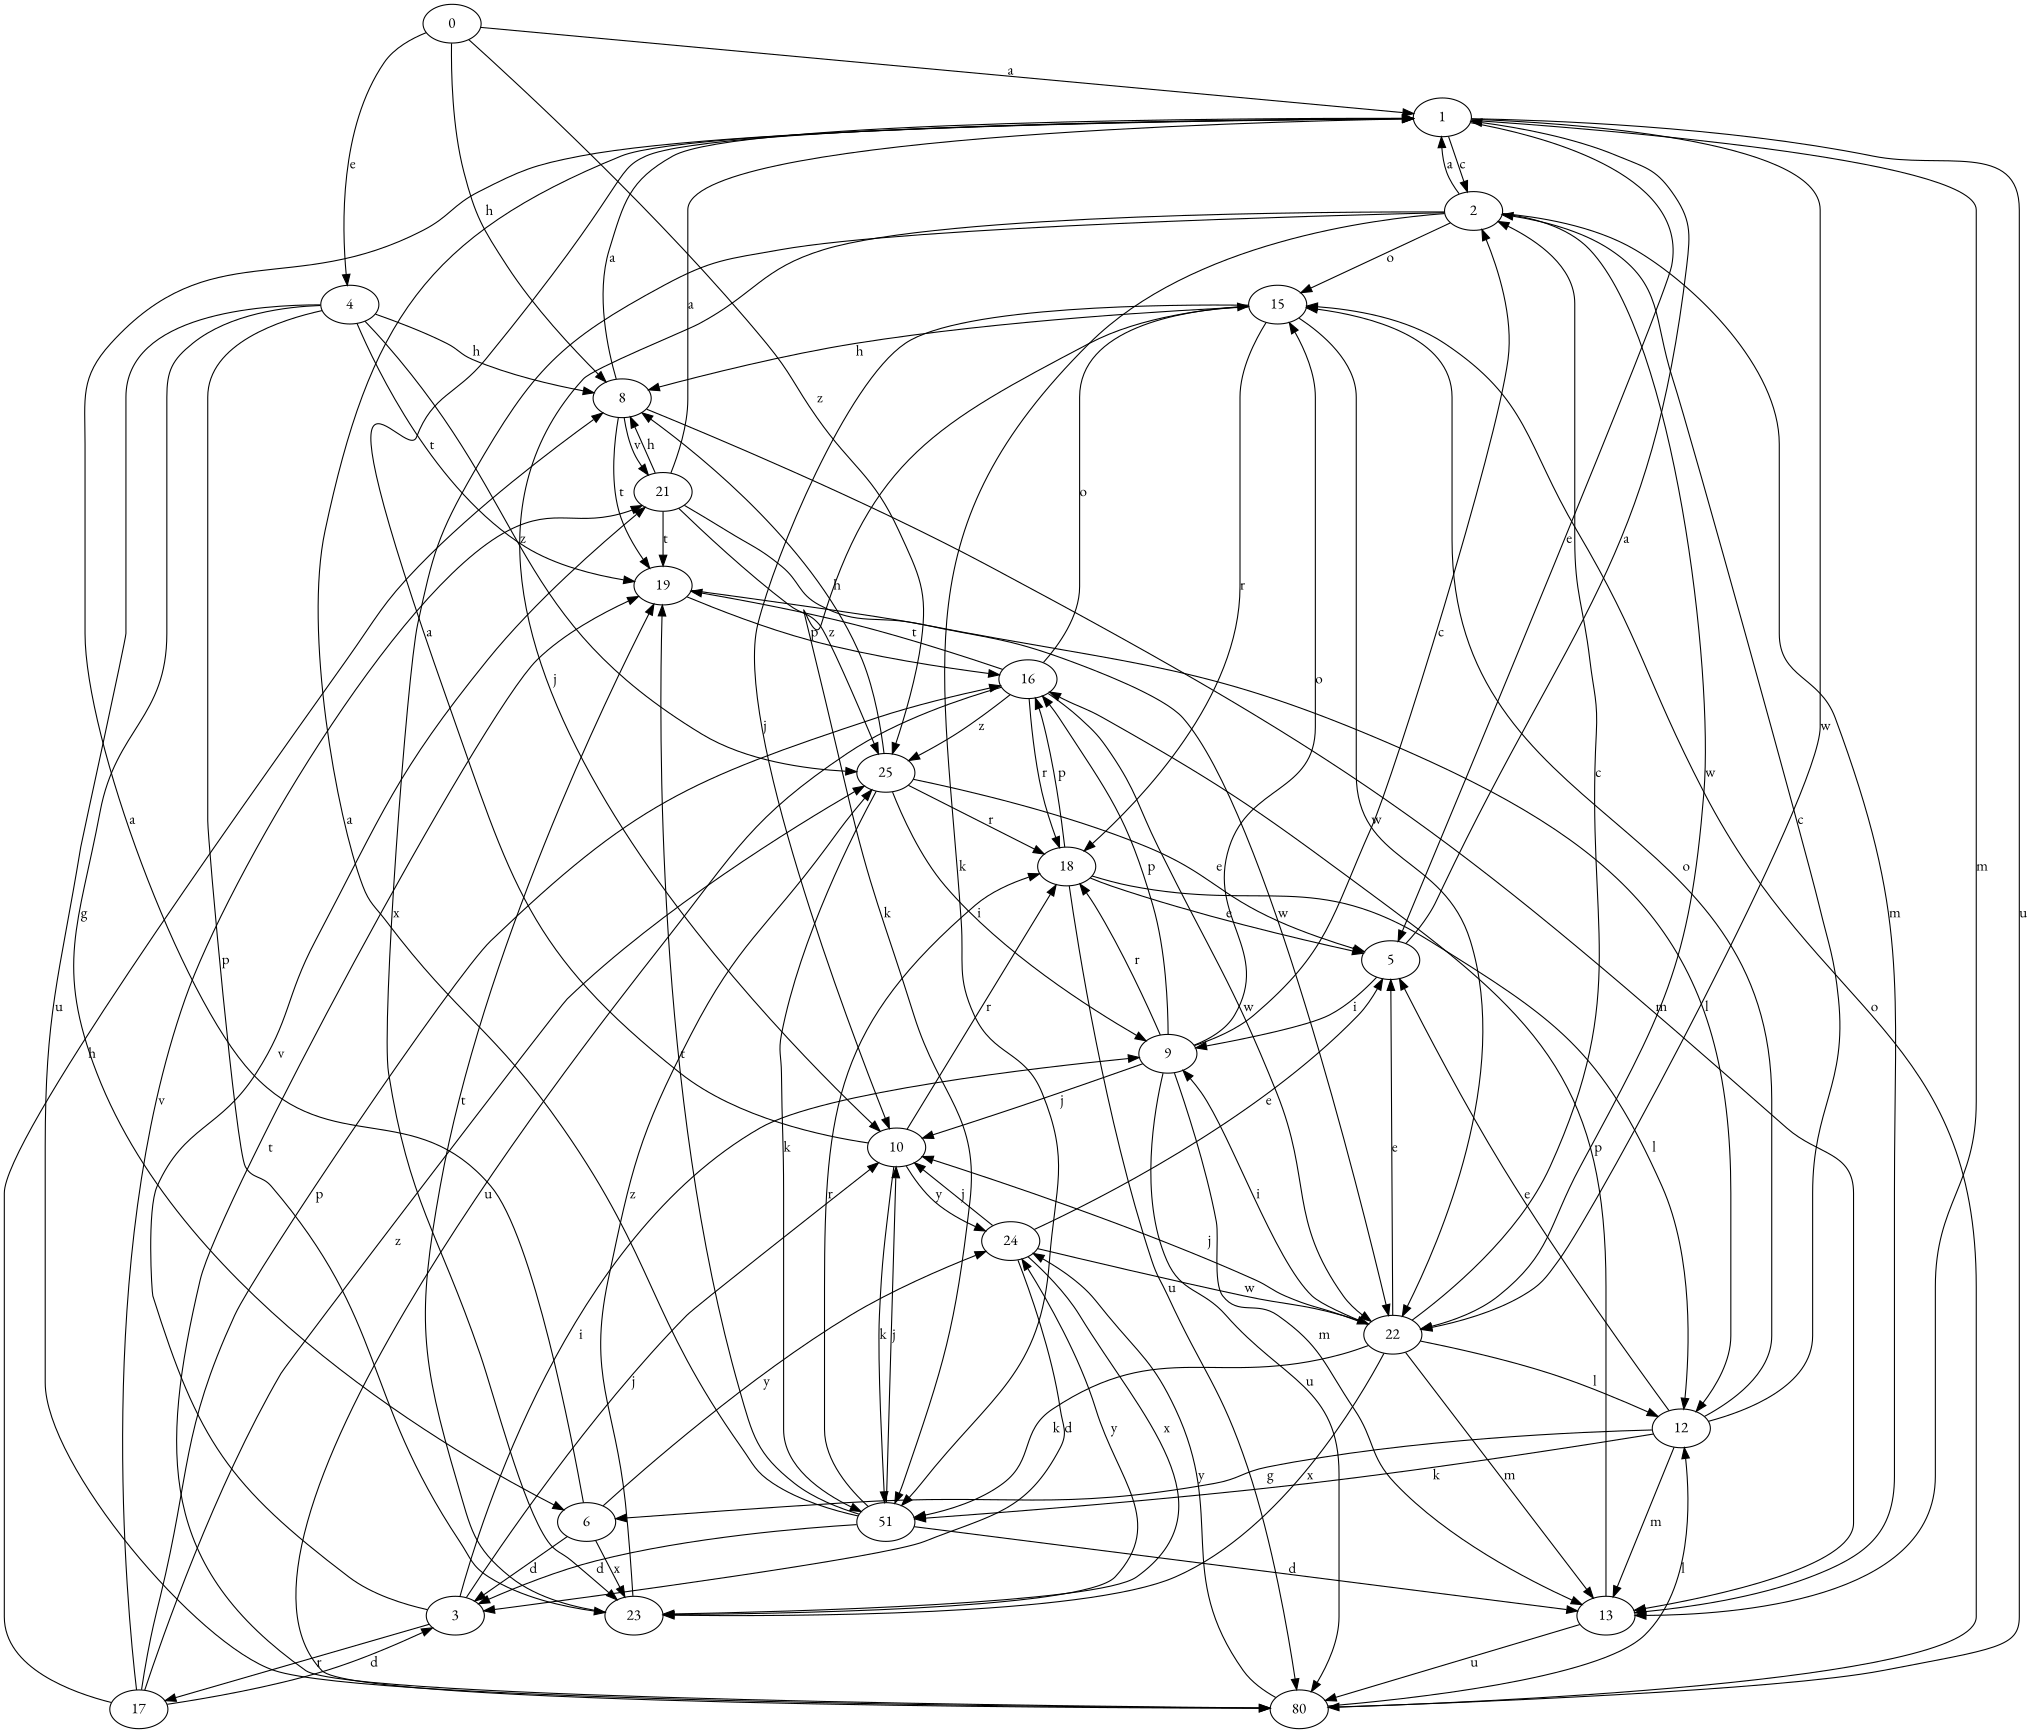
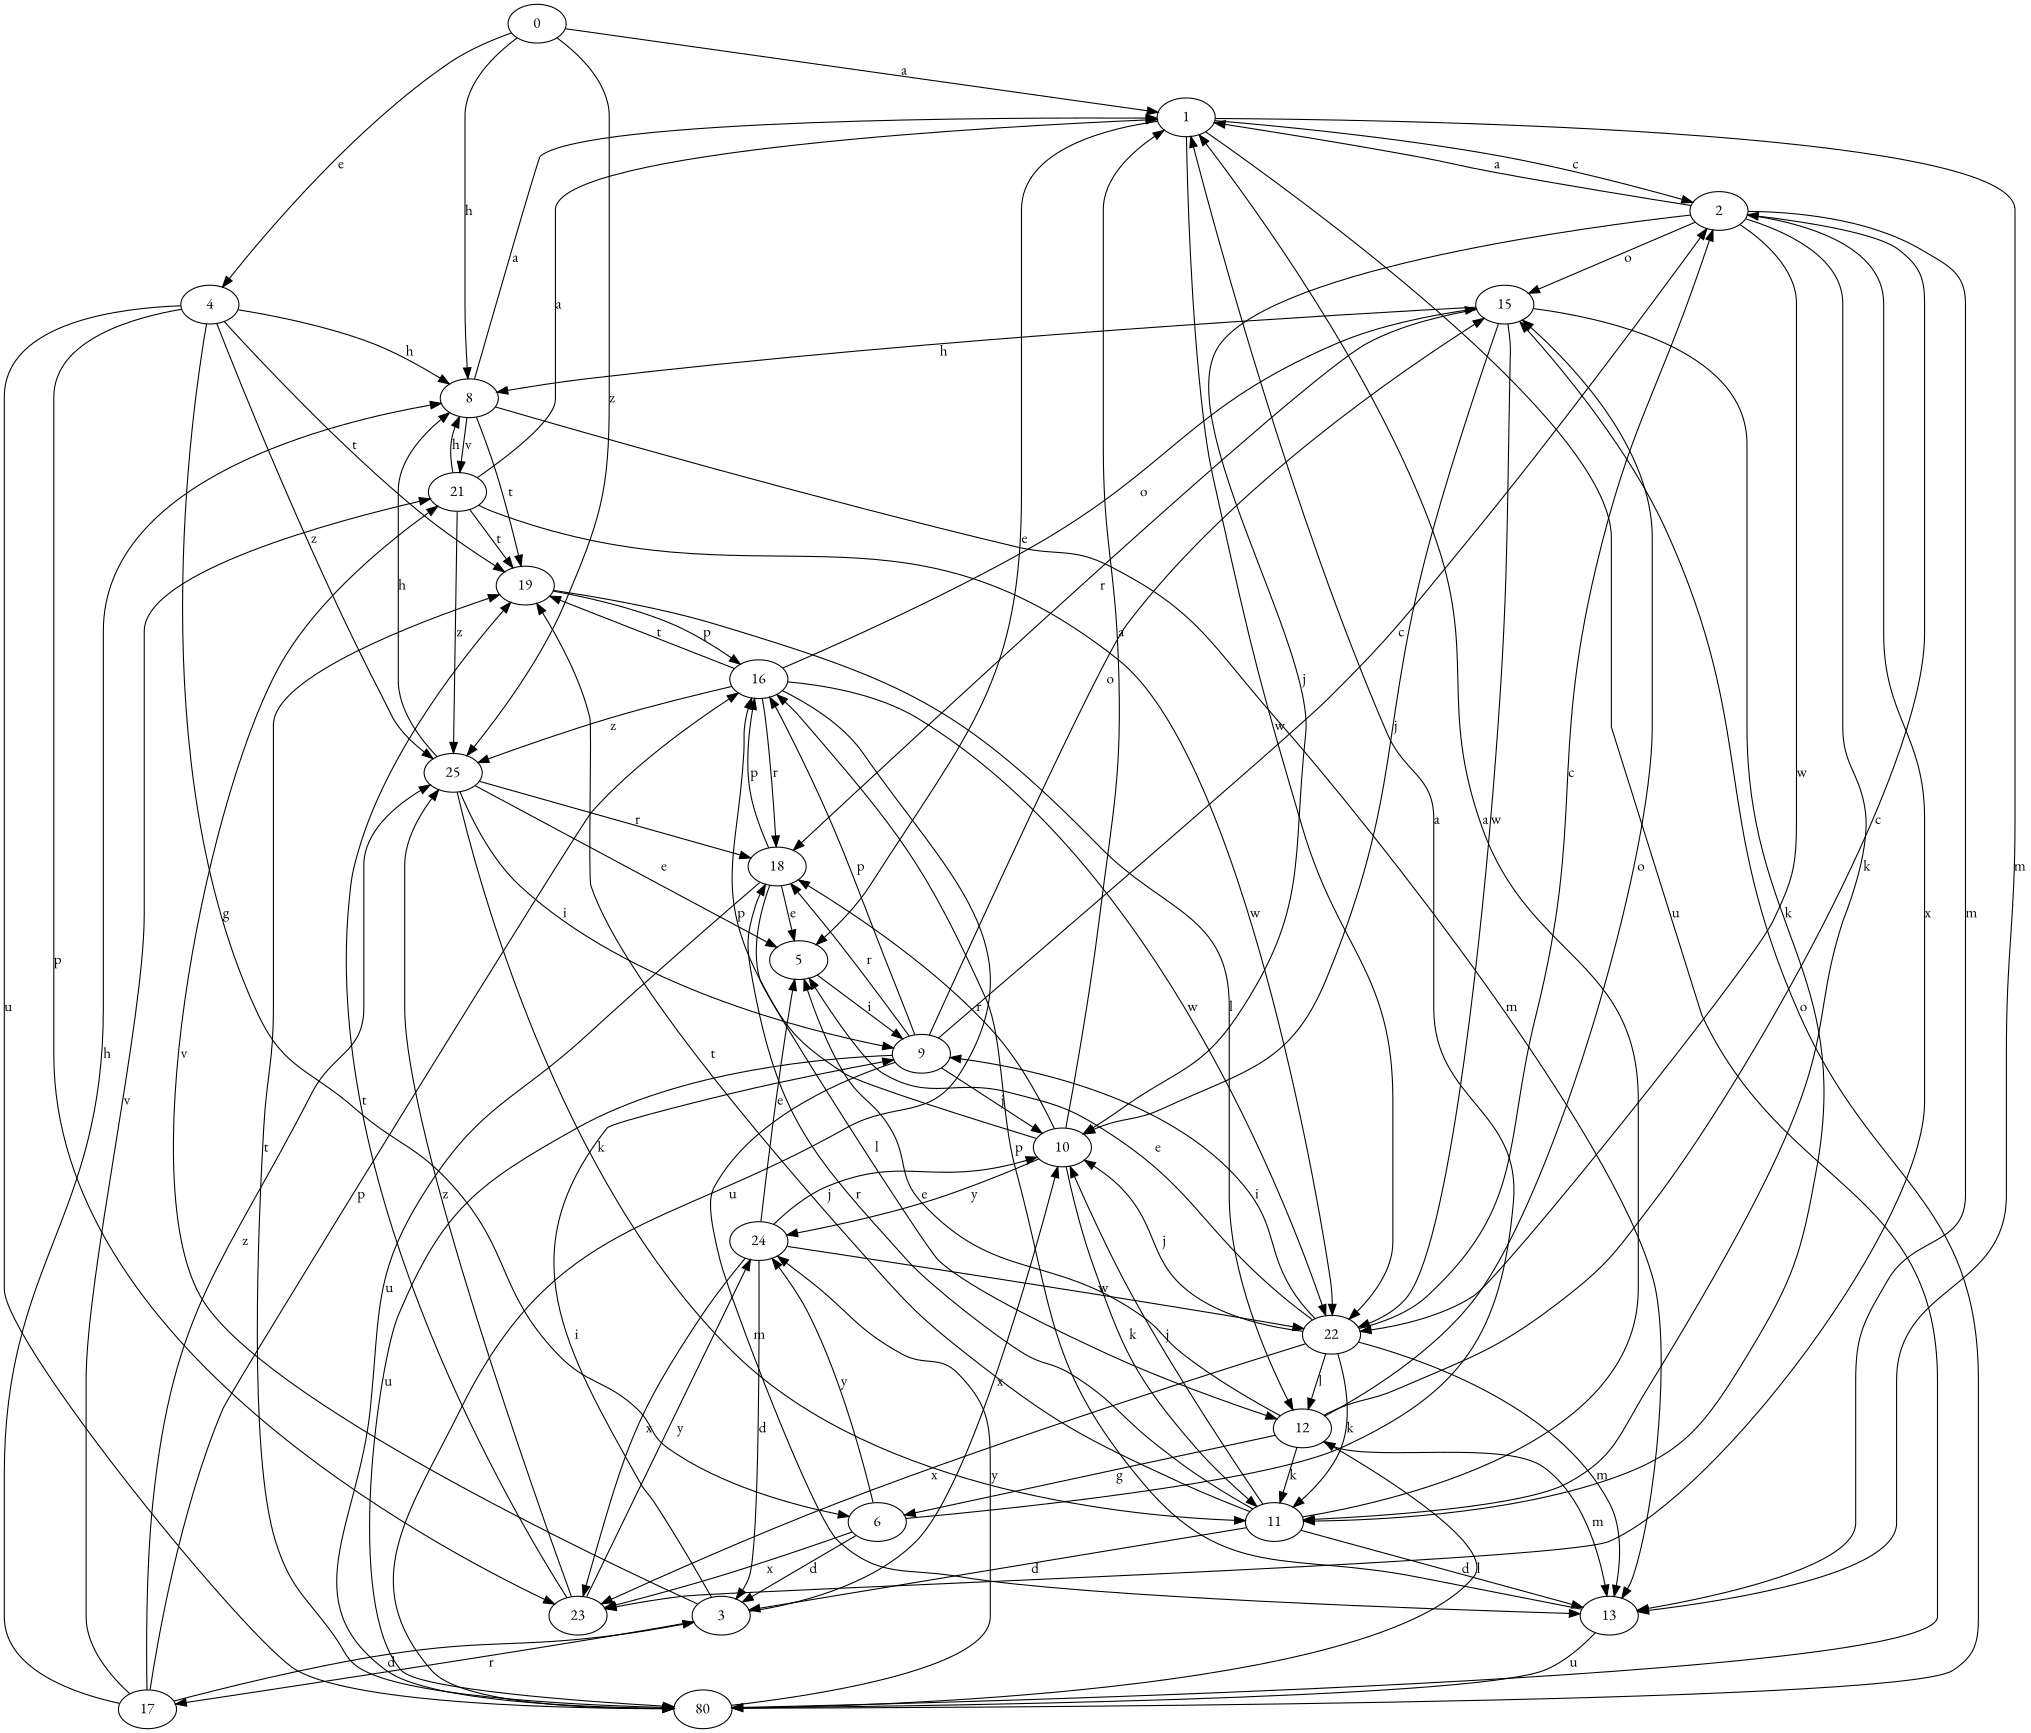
(1639, 489) -> none
none -> (812, 1050)
(634, 1382) -> (1001, 1382)
(886, 1522) -> (1274, 1522)
